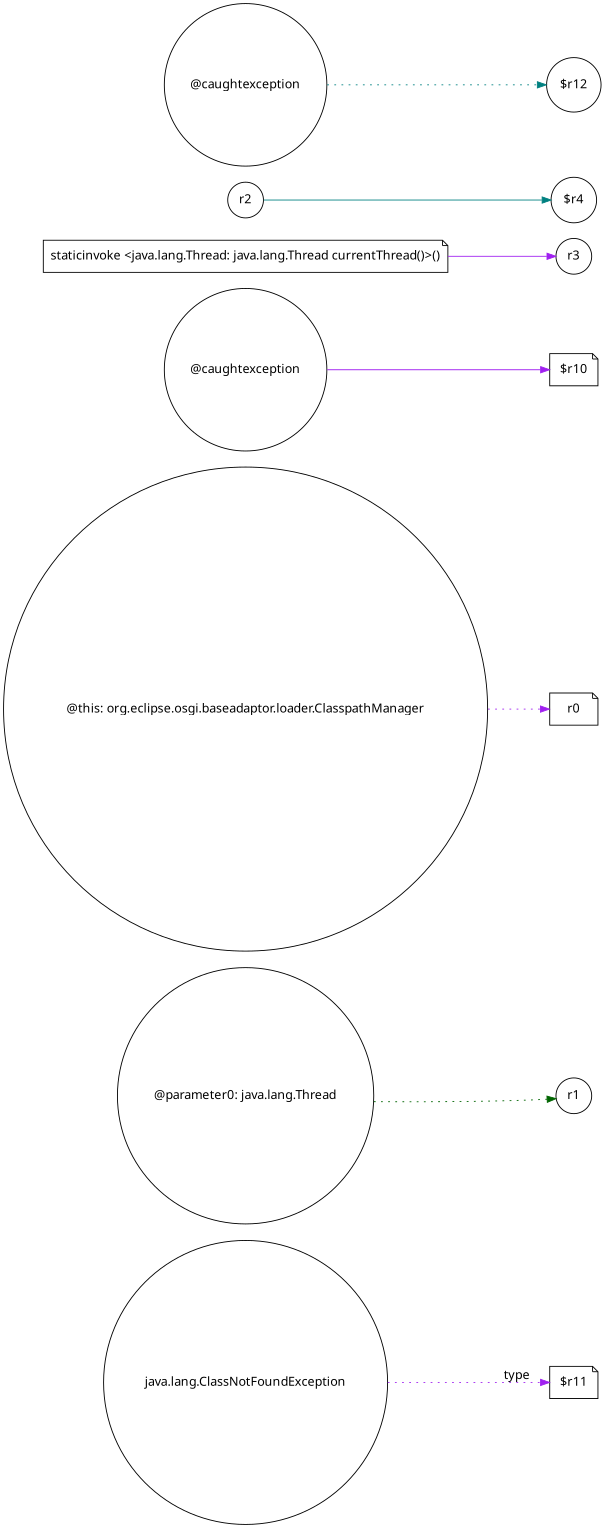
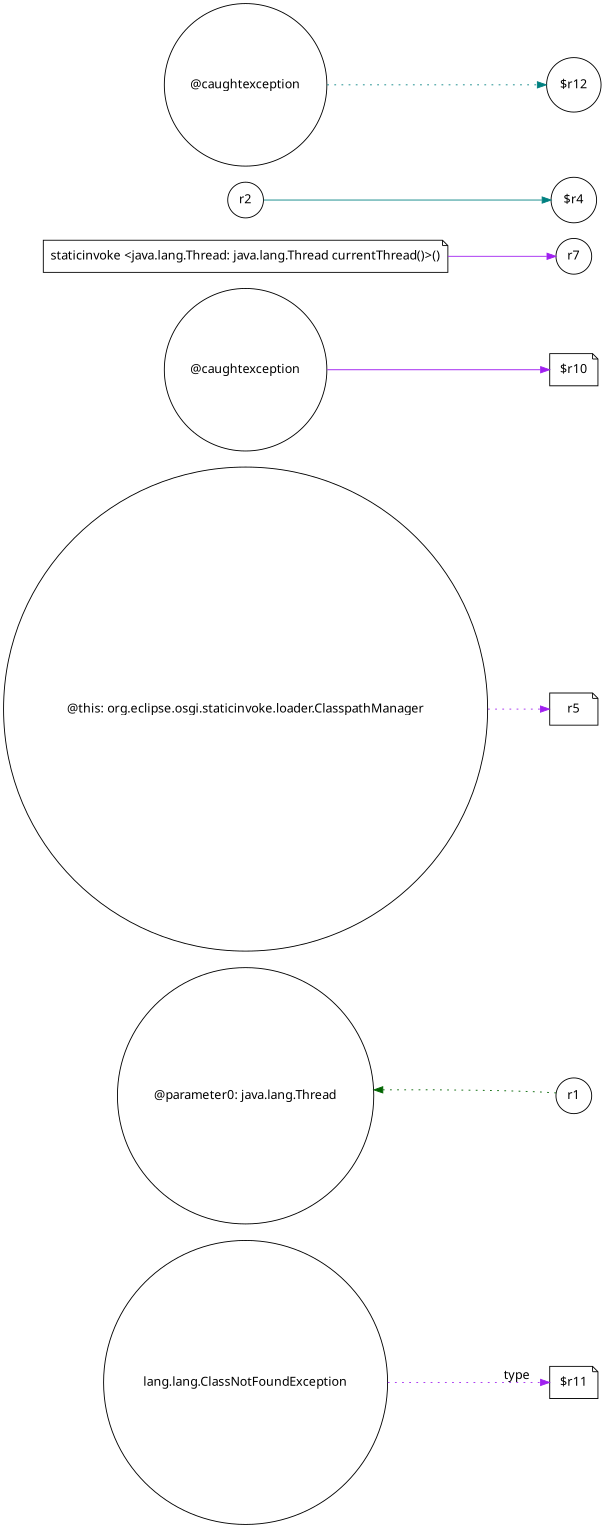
(574, 256) -> (574, 256)
(246, 709) -> (246, 709)
(574, 709) -> (574, 709)
(460, 1102) -> (469, 1090)
(246, 1382) -> (246, 1382)
